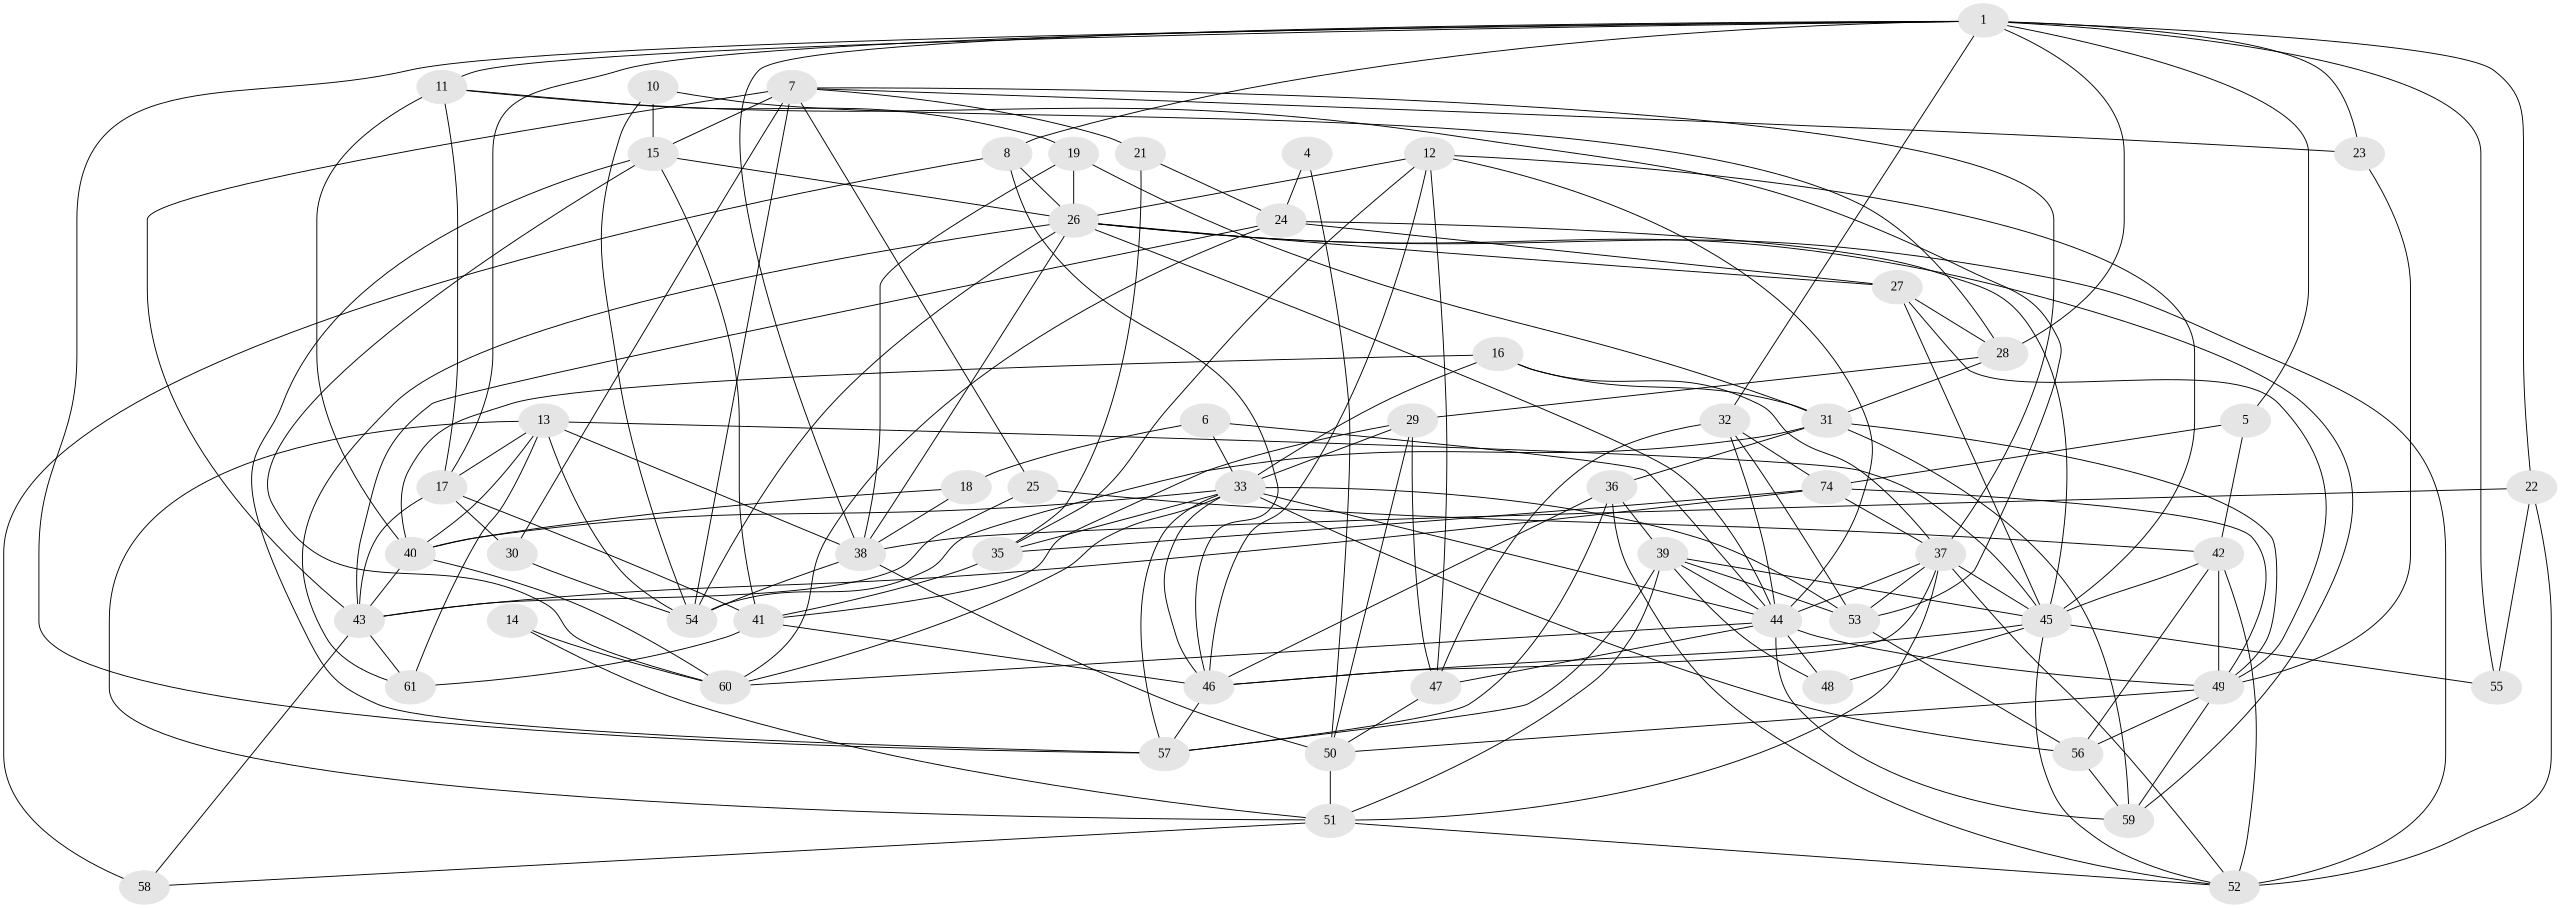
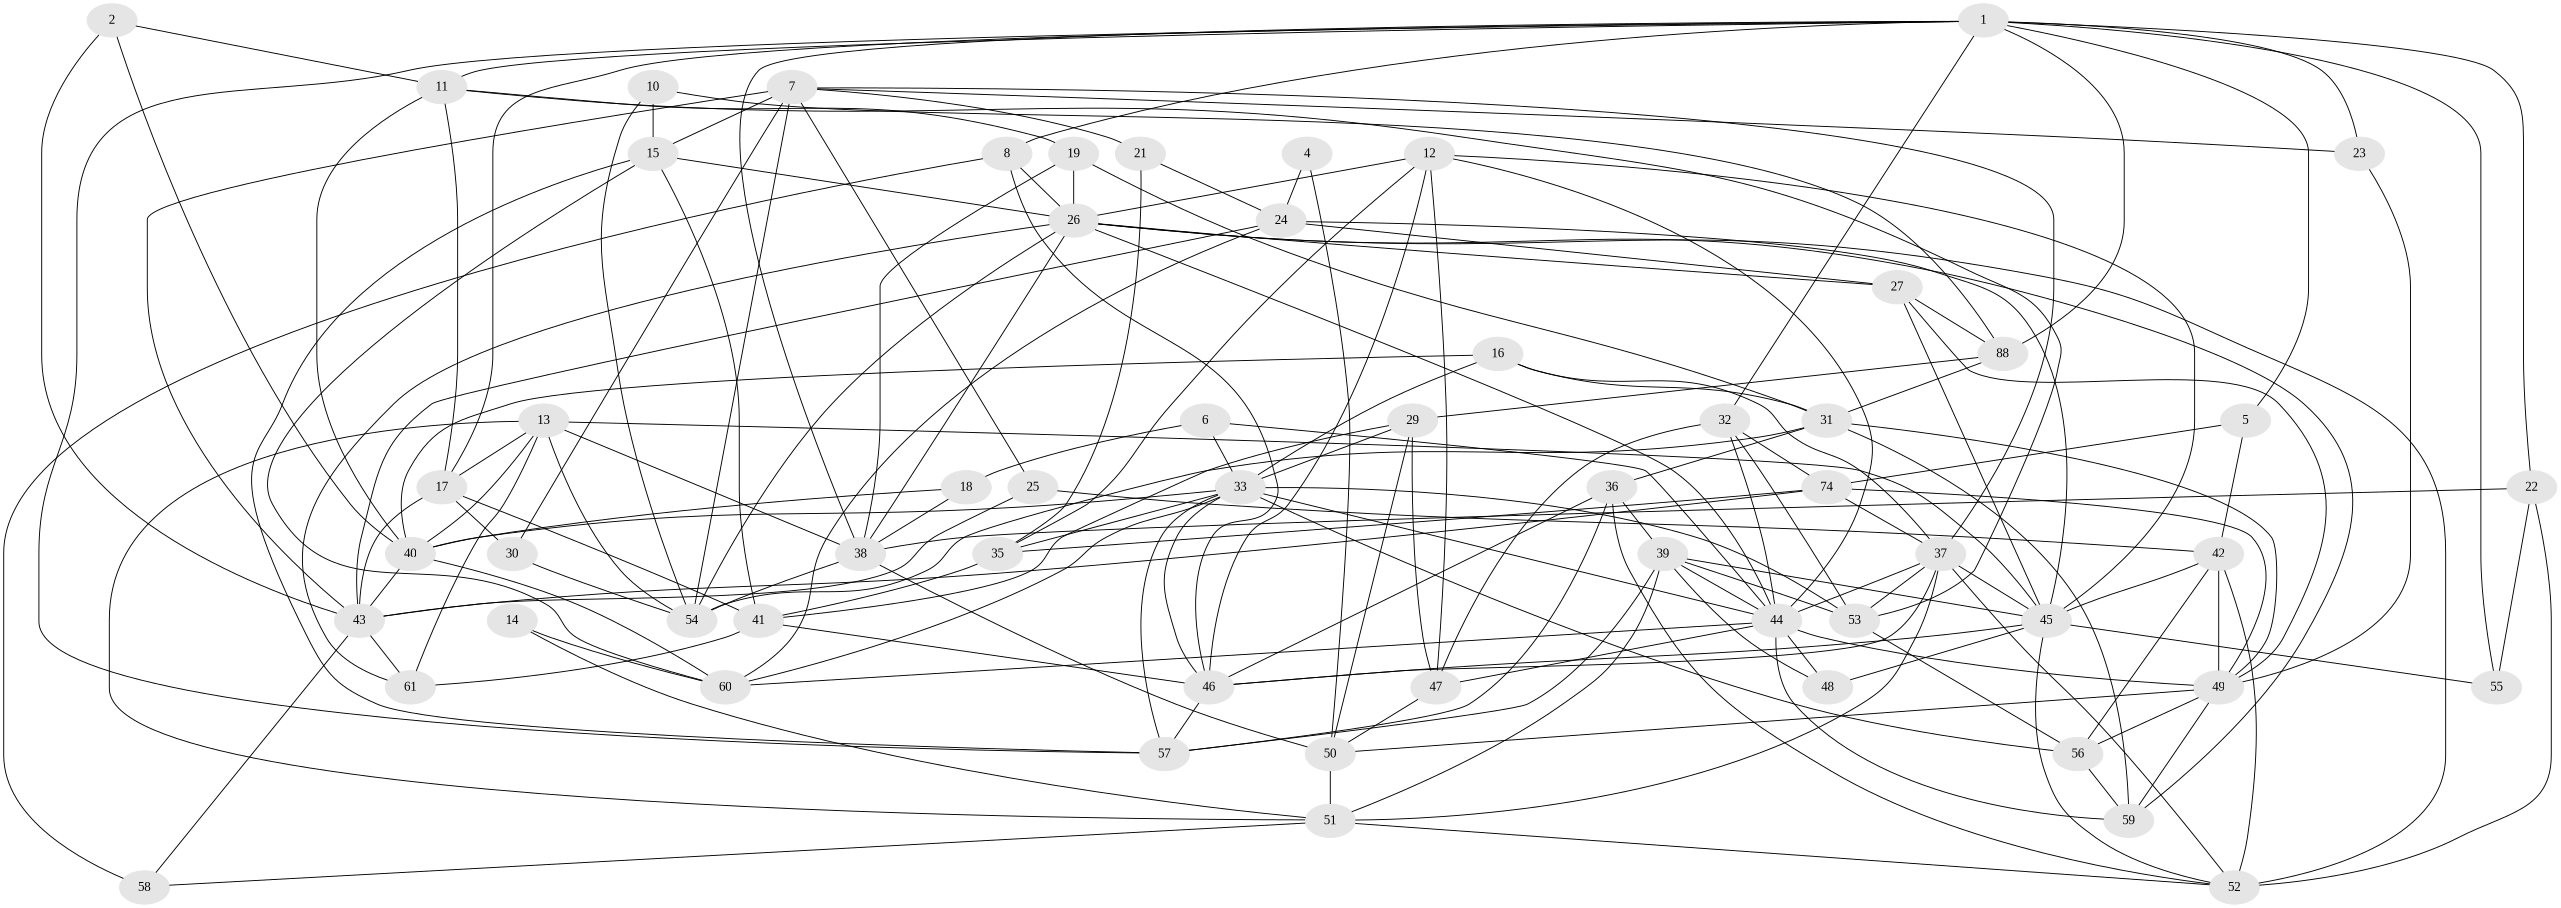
none -> (112, 20)
(2003, 354) -> (2003, 354)
